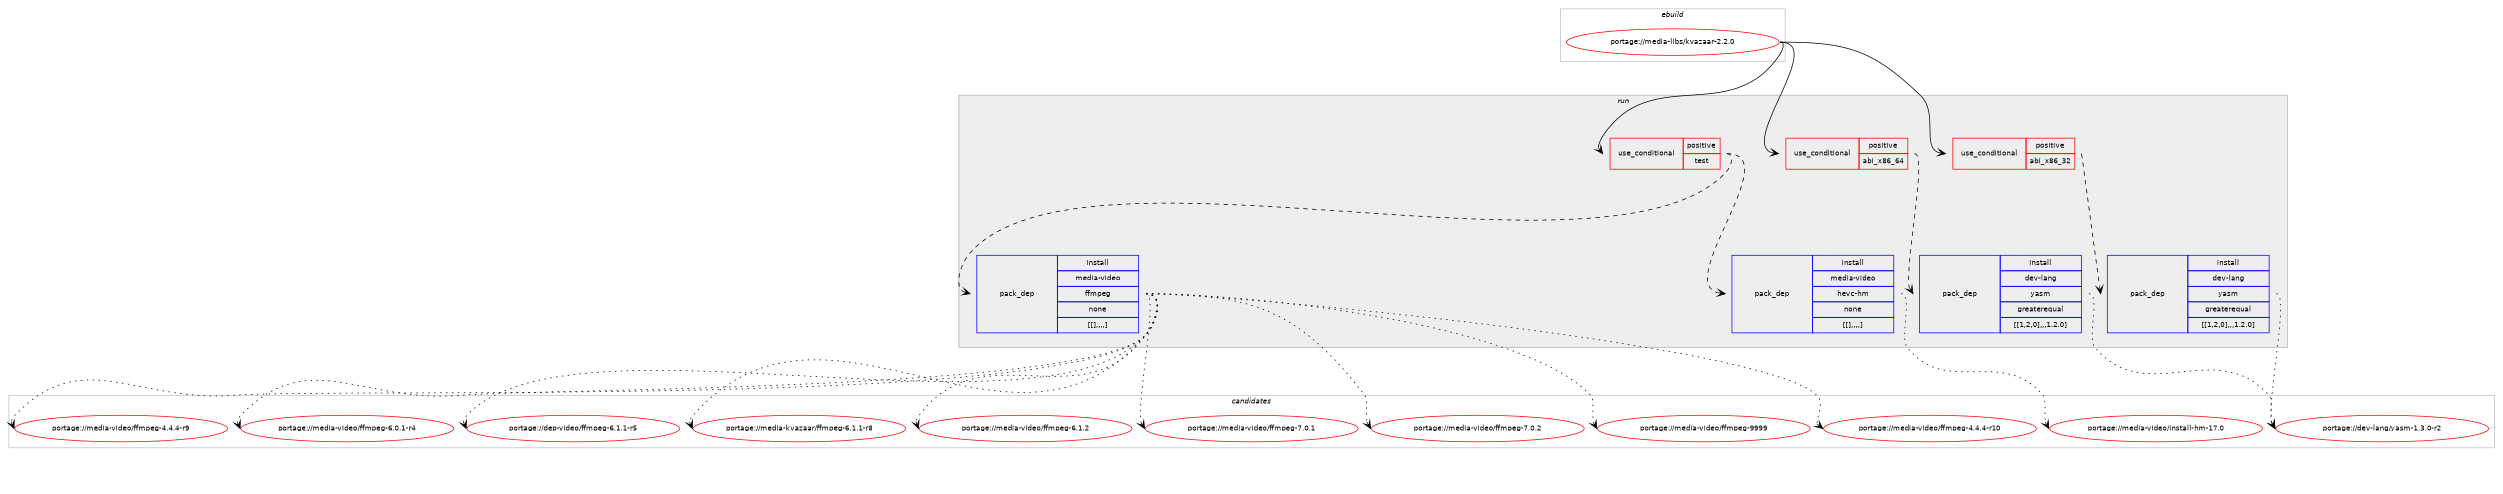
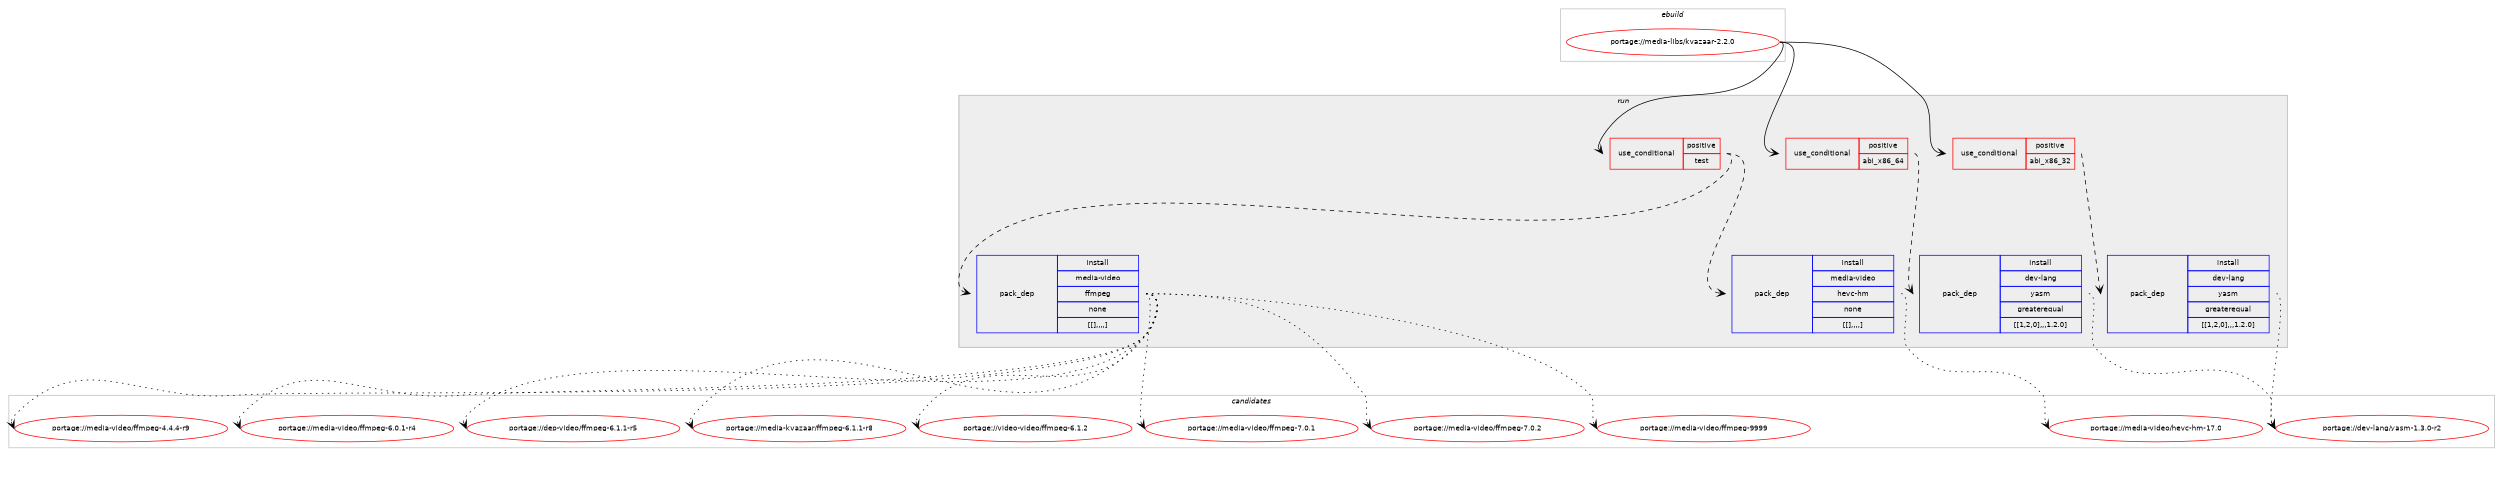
(1026, 429) -> (1026, 429)
(1930, 429) -> none
(2156, 429) -> (2156, 429)
